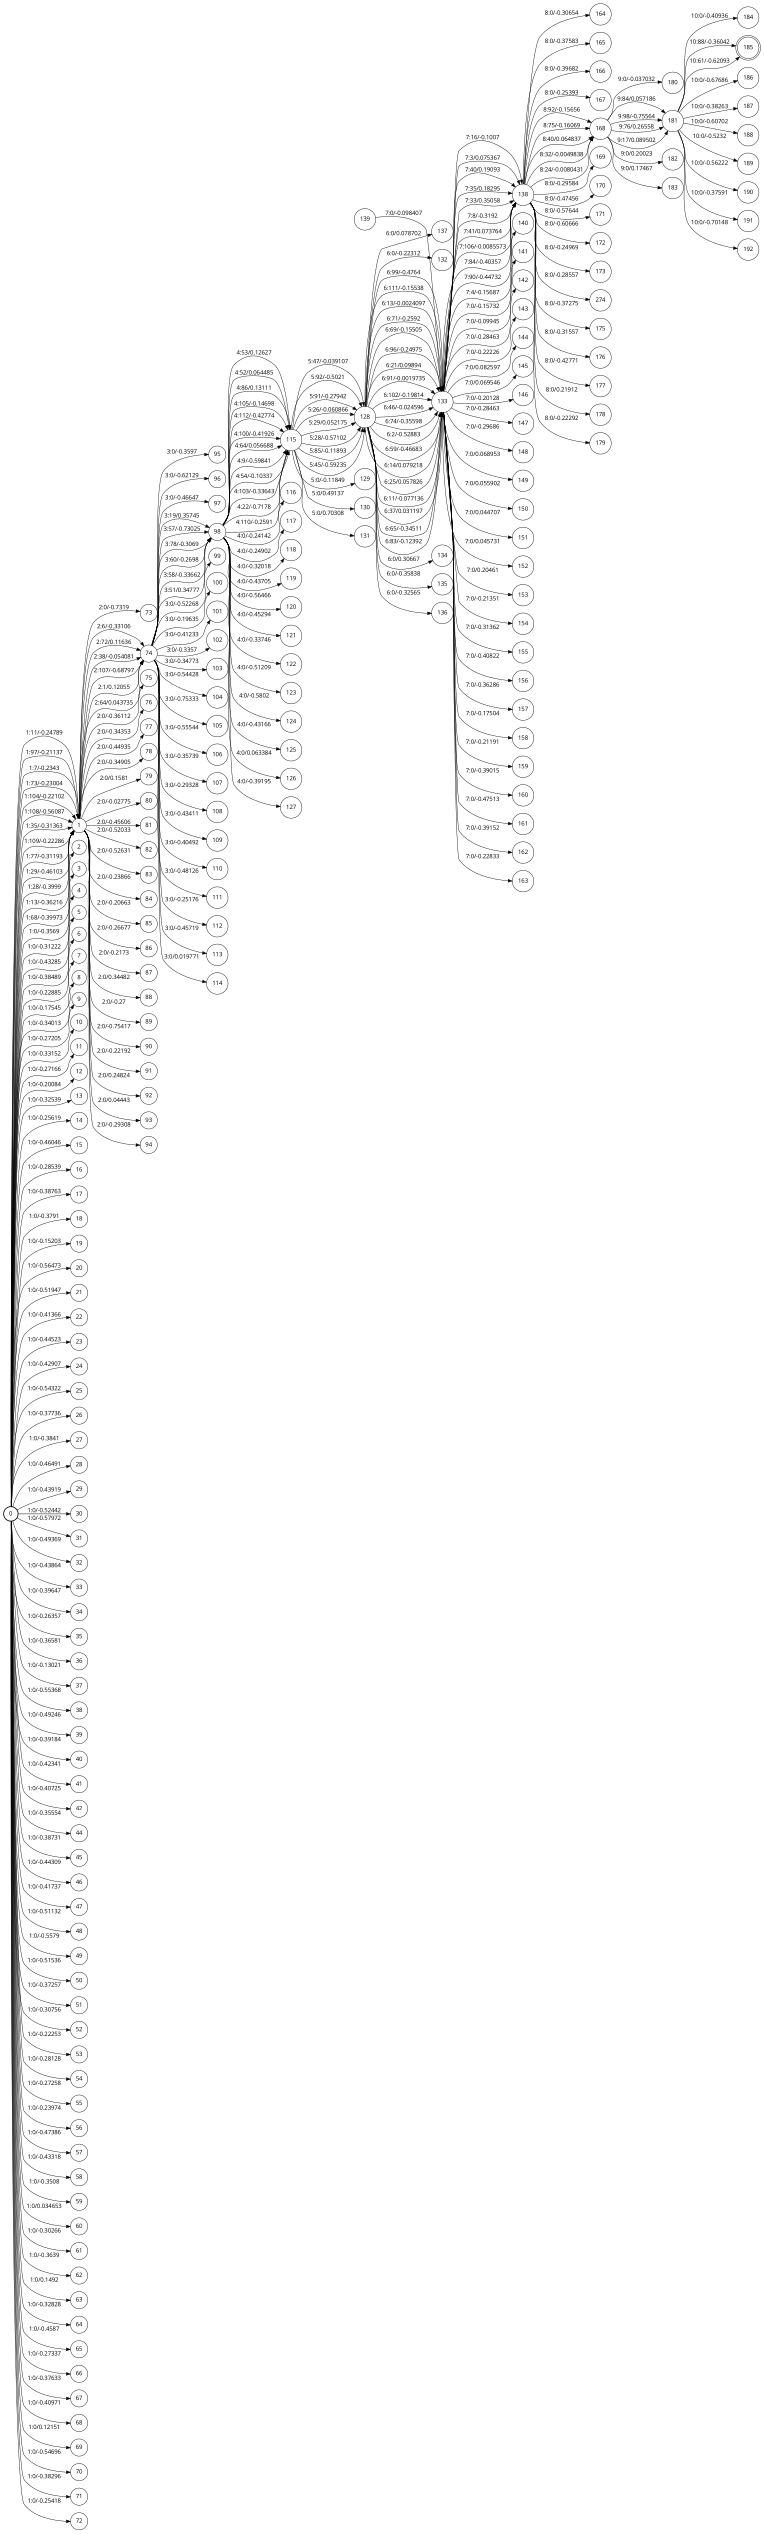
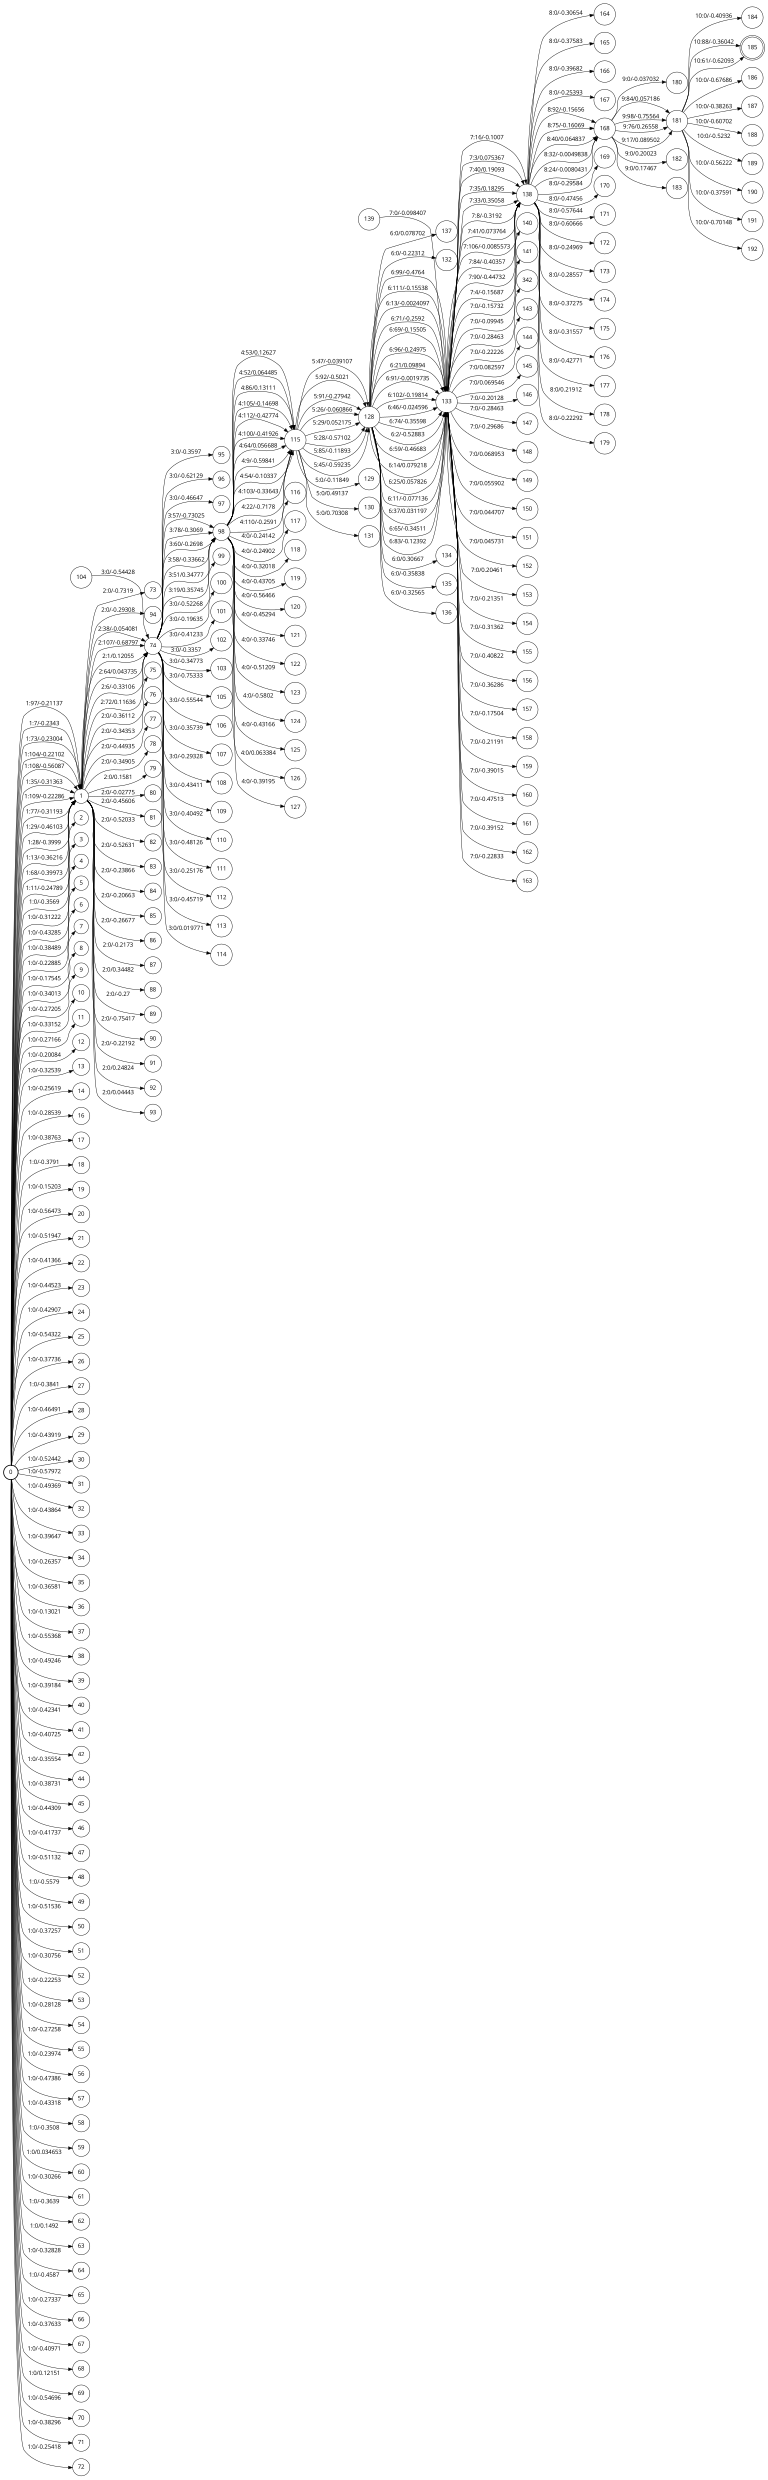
(523, 281) -> (527, 281)
(601, 300) -> (605, 300)
(173, 684) -> (138, 587)
(79, 1145) -> none
